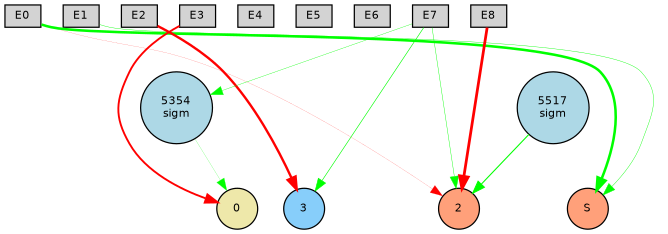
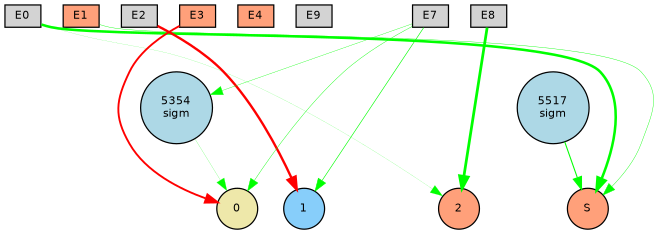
(81, 16) -> (81, 16)
(198, 16) -> (198, 16)
(256, 16) -> (256, 16)
(314, 16) -> (314, 16)
(372, 16) -> none
(257, 86) -> (257, 86)
(443, 102) -> (323, 92)
(476, 102) -> (476, 102)
(505, 159) -> (571, 160)
(304, 209) -> (304, 209)
